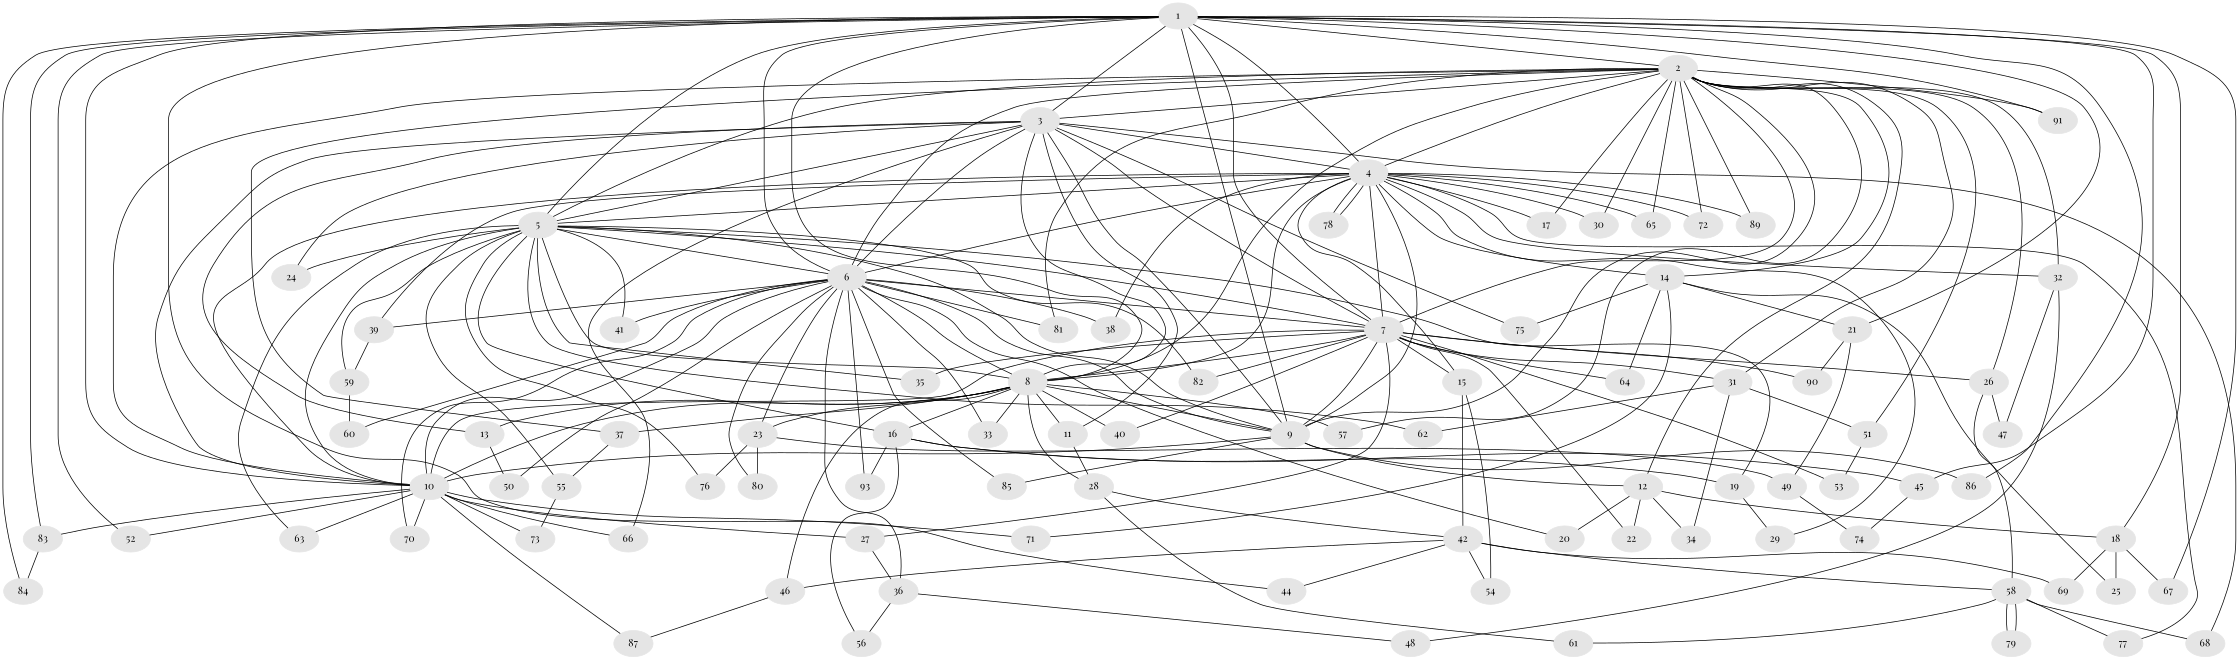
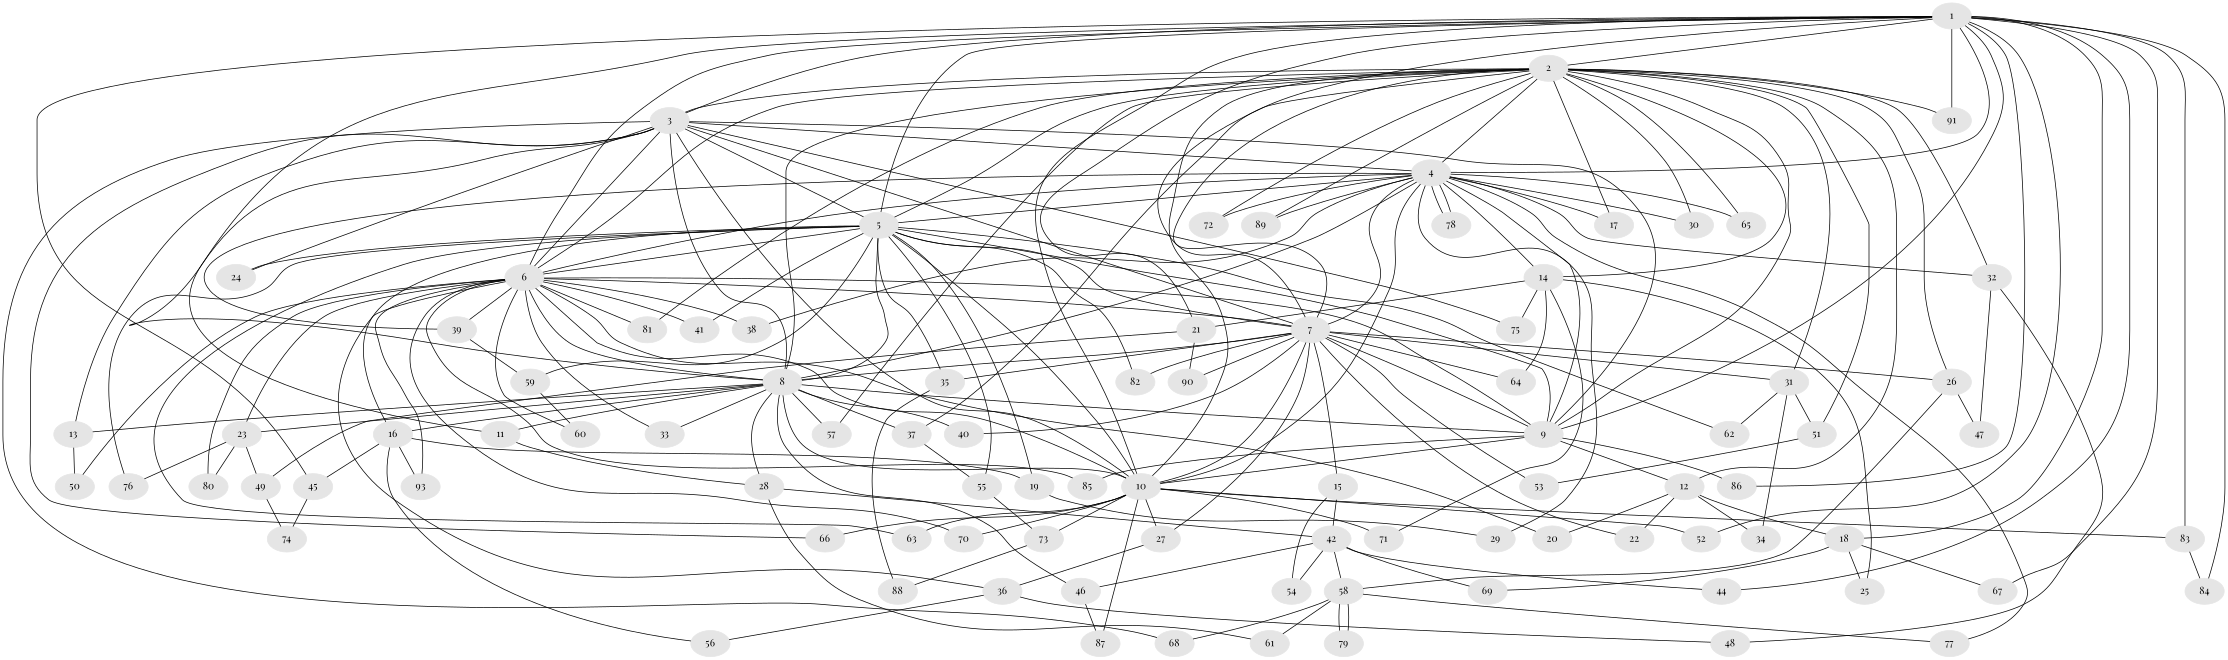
(1359, 268) -> none
none -> (898, 591)
